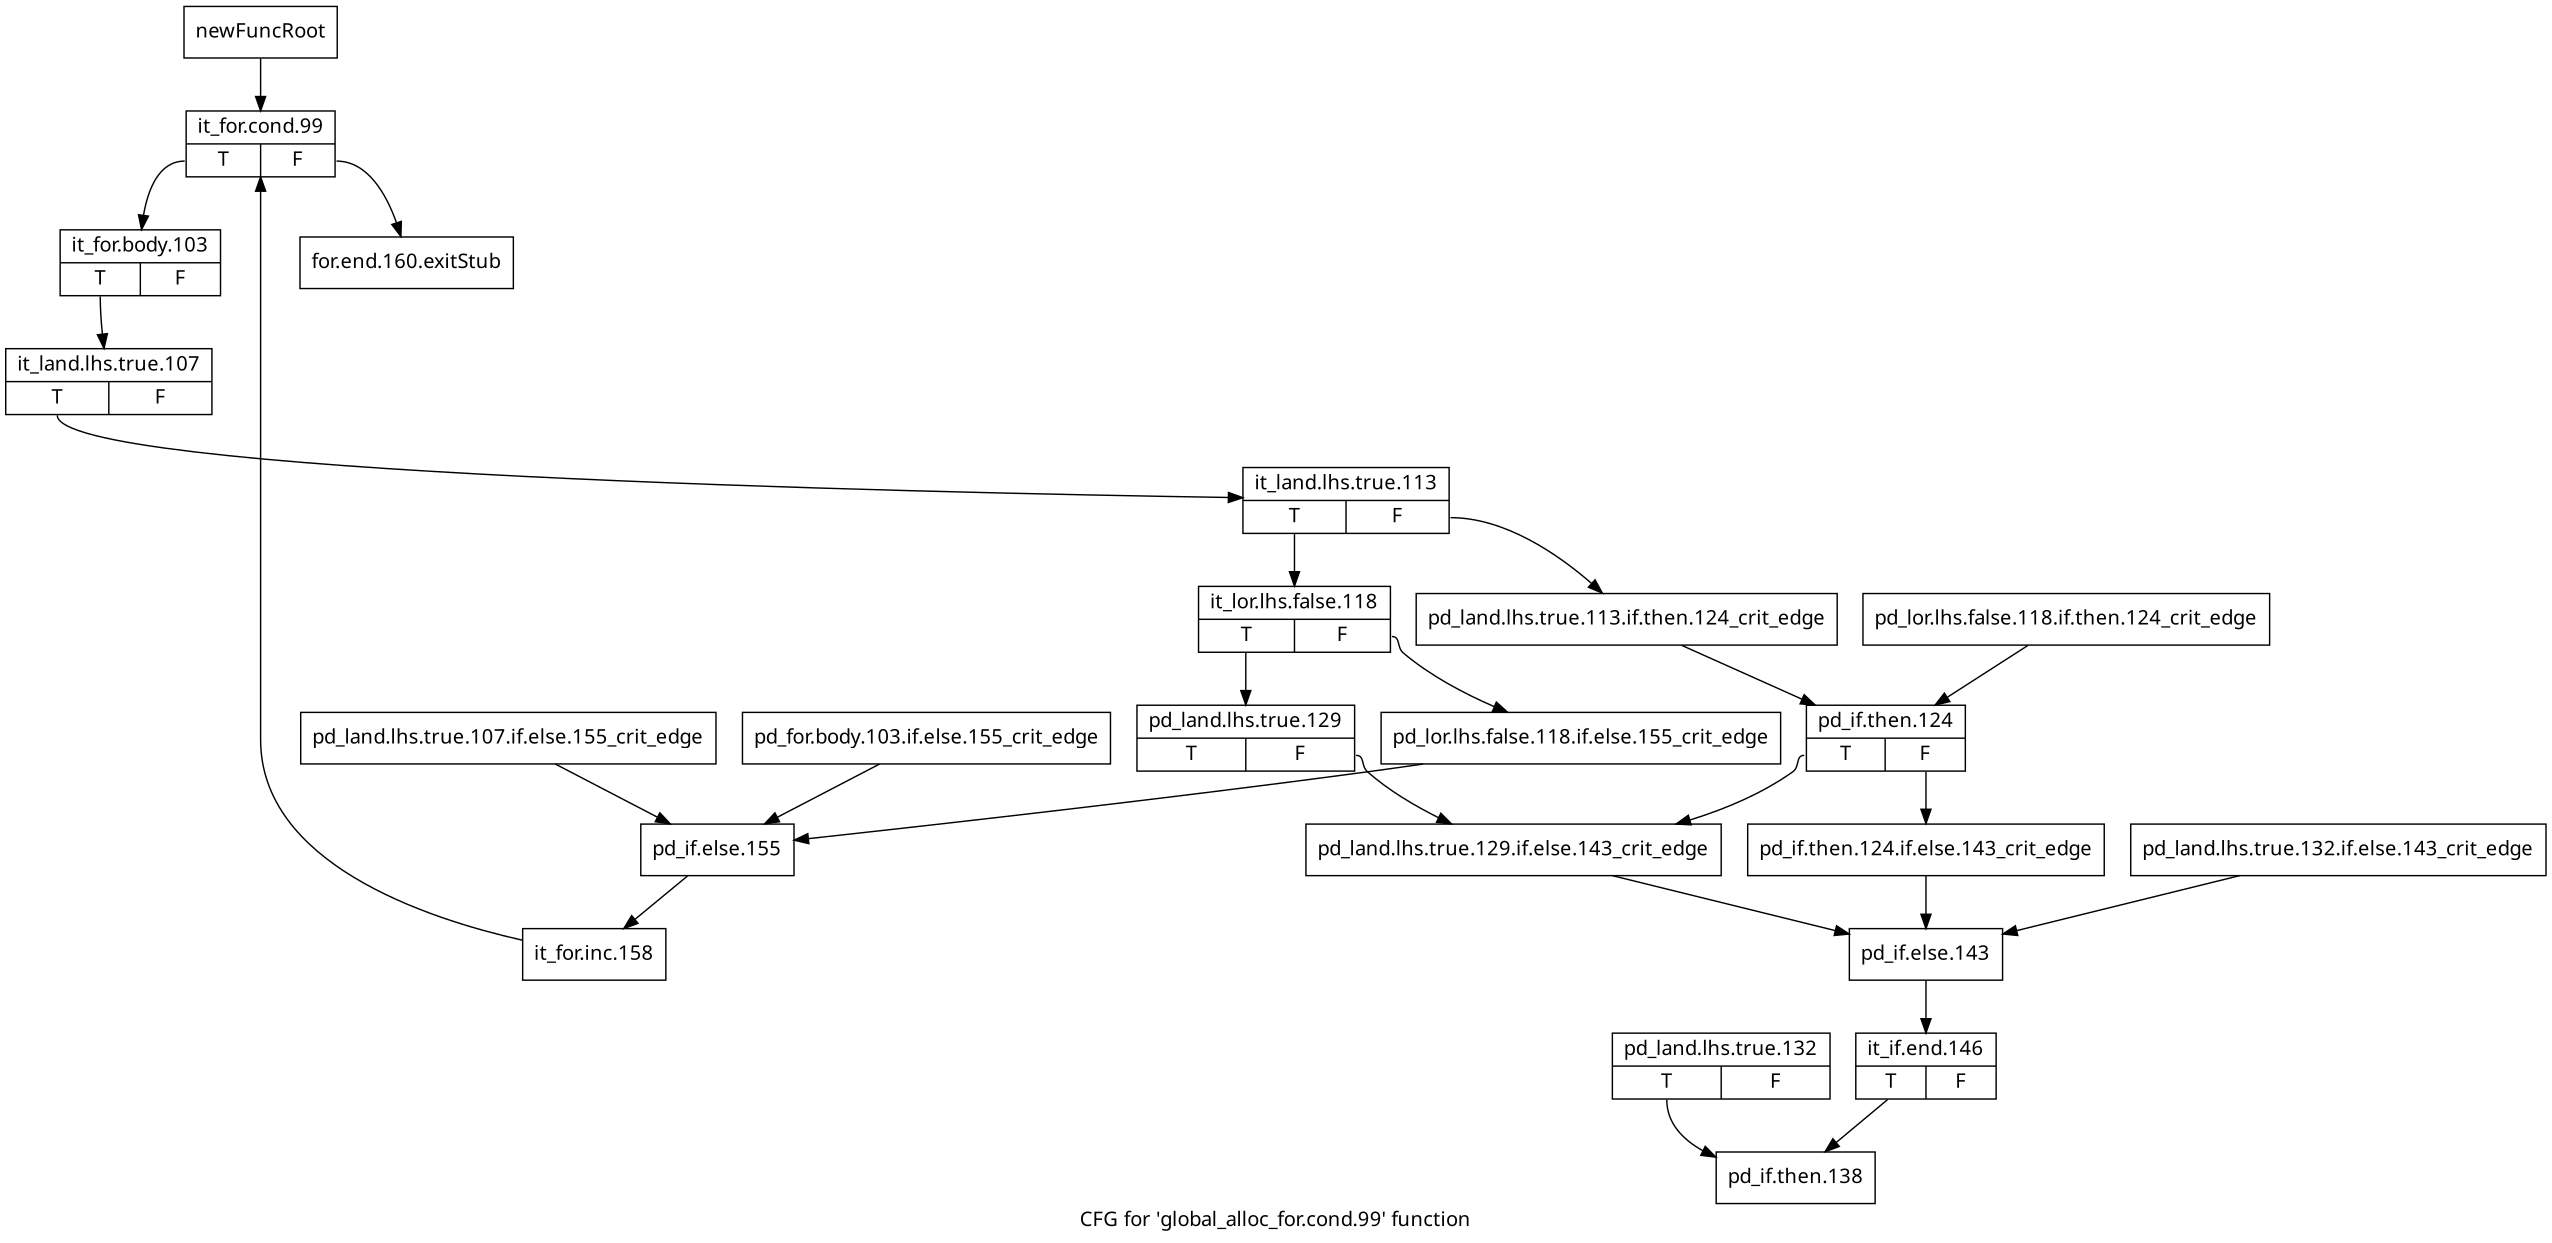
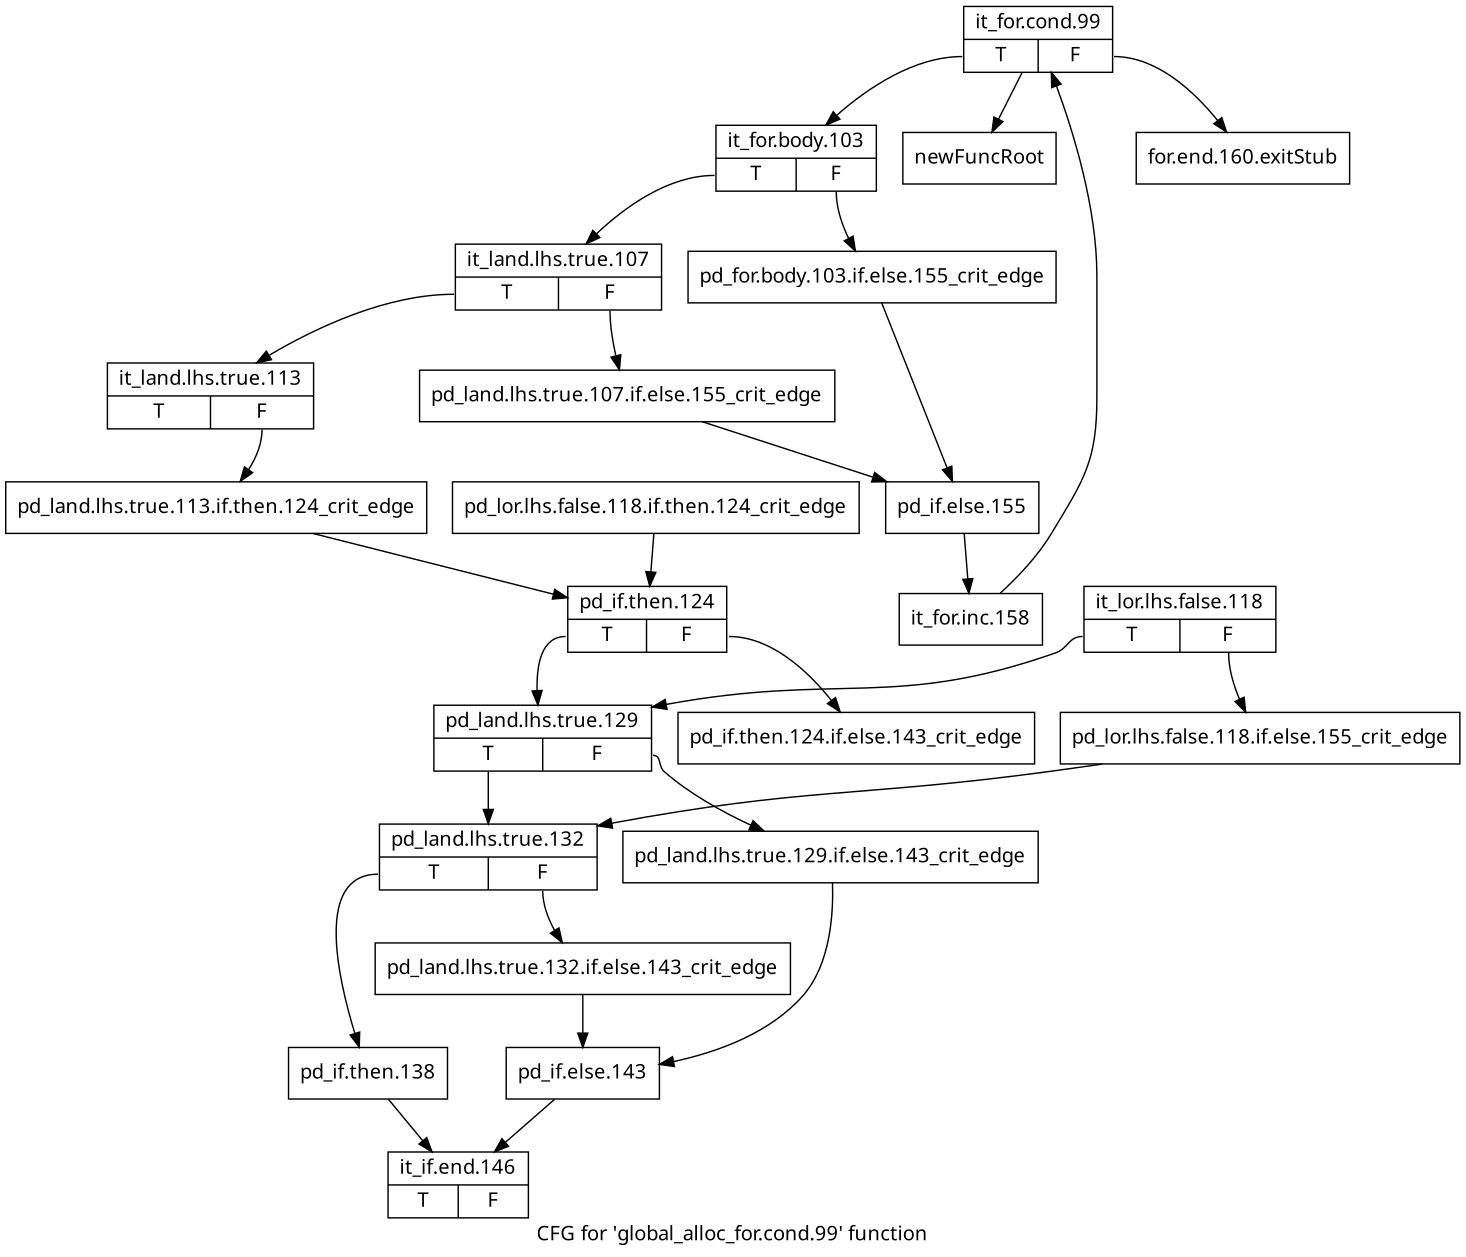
(261, 77) -> (1010, 96)
none -> (840, 216)
none -> (612, 333)
(1294, 553) -> none
none -> (488, 790)
(1753, 795) -> (541, 657)
(1116, 804) -> (857, 791)
(1926, 895) -> none
none -> (546, 911)
(1862, 1121) -> (406, 1120)
